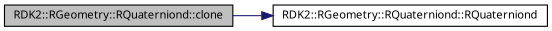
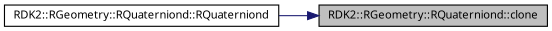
(247, 16) -> (293, 16)
